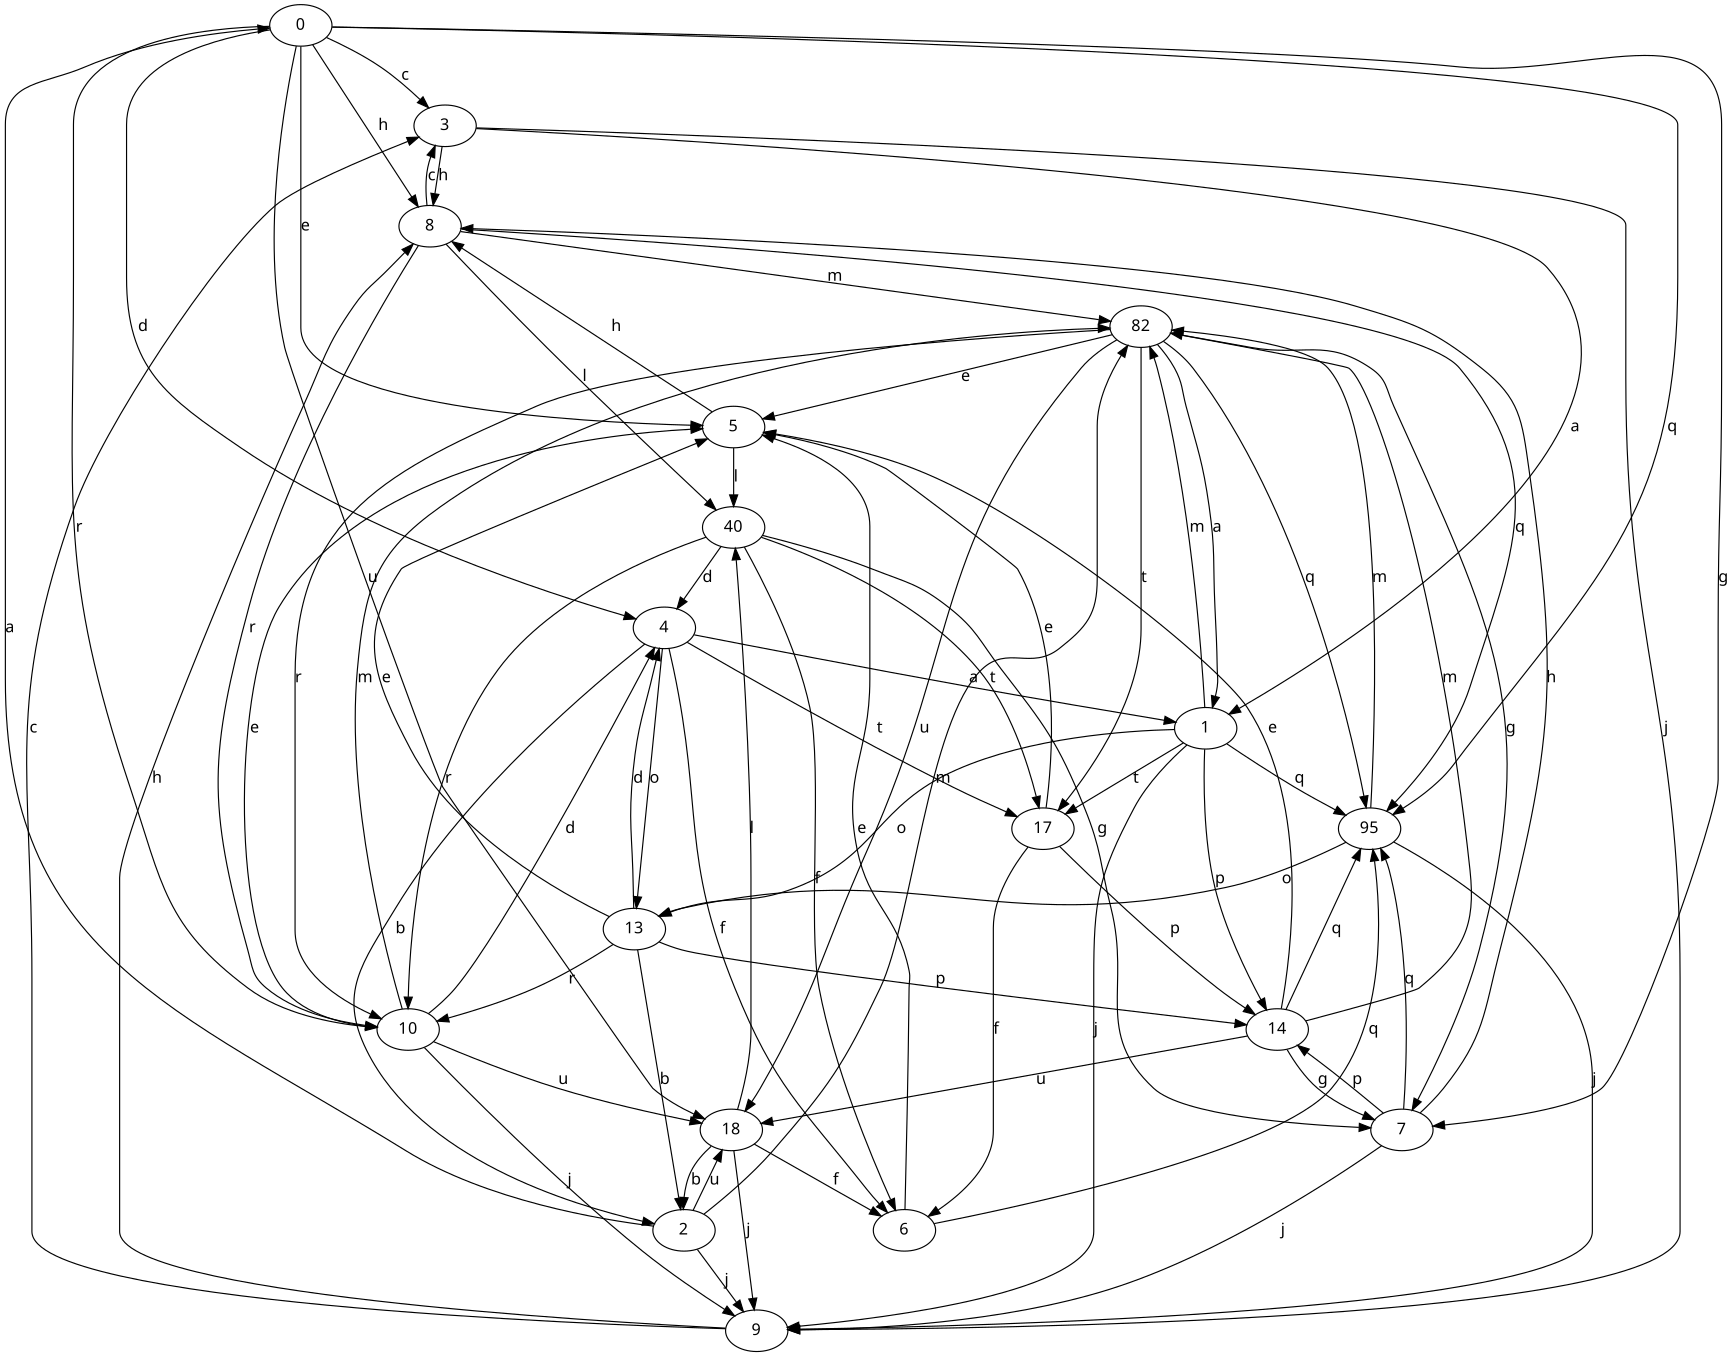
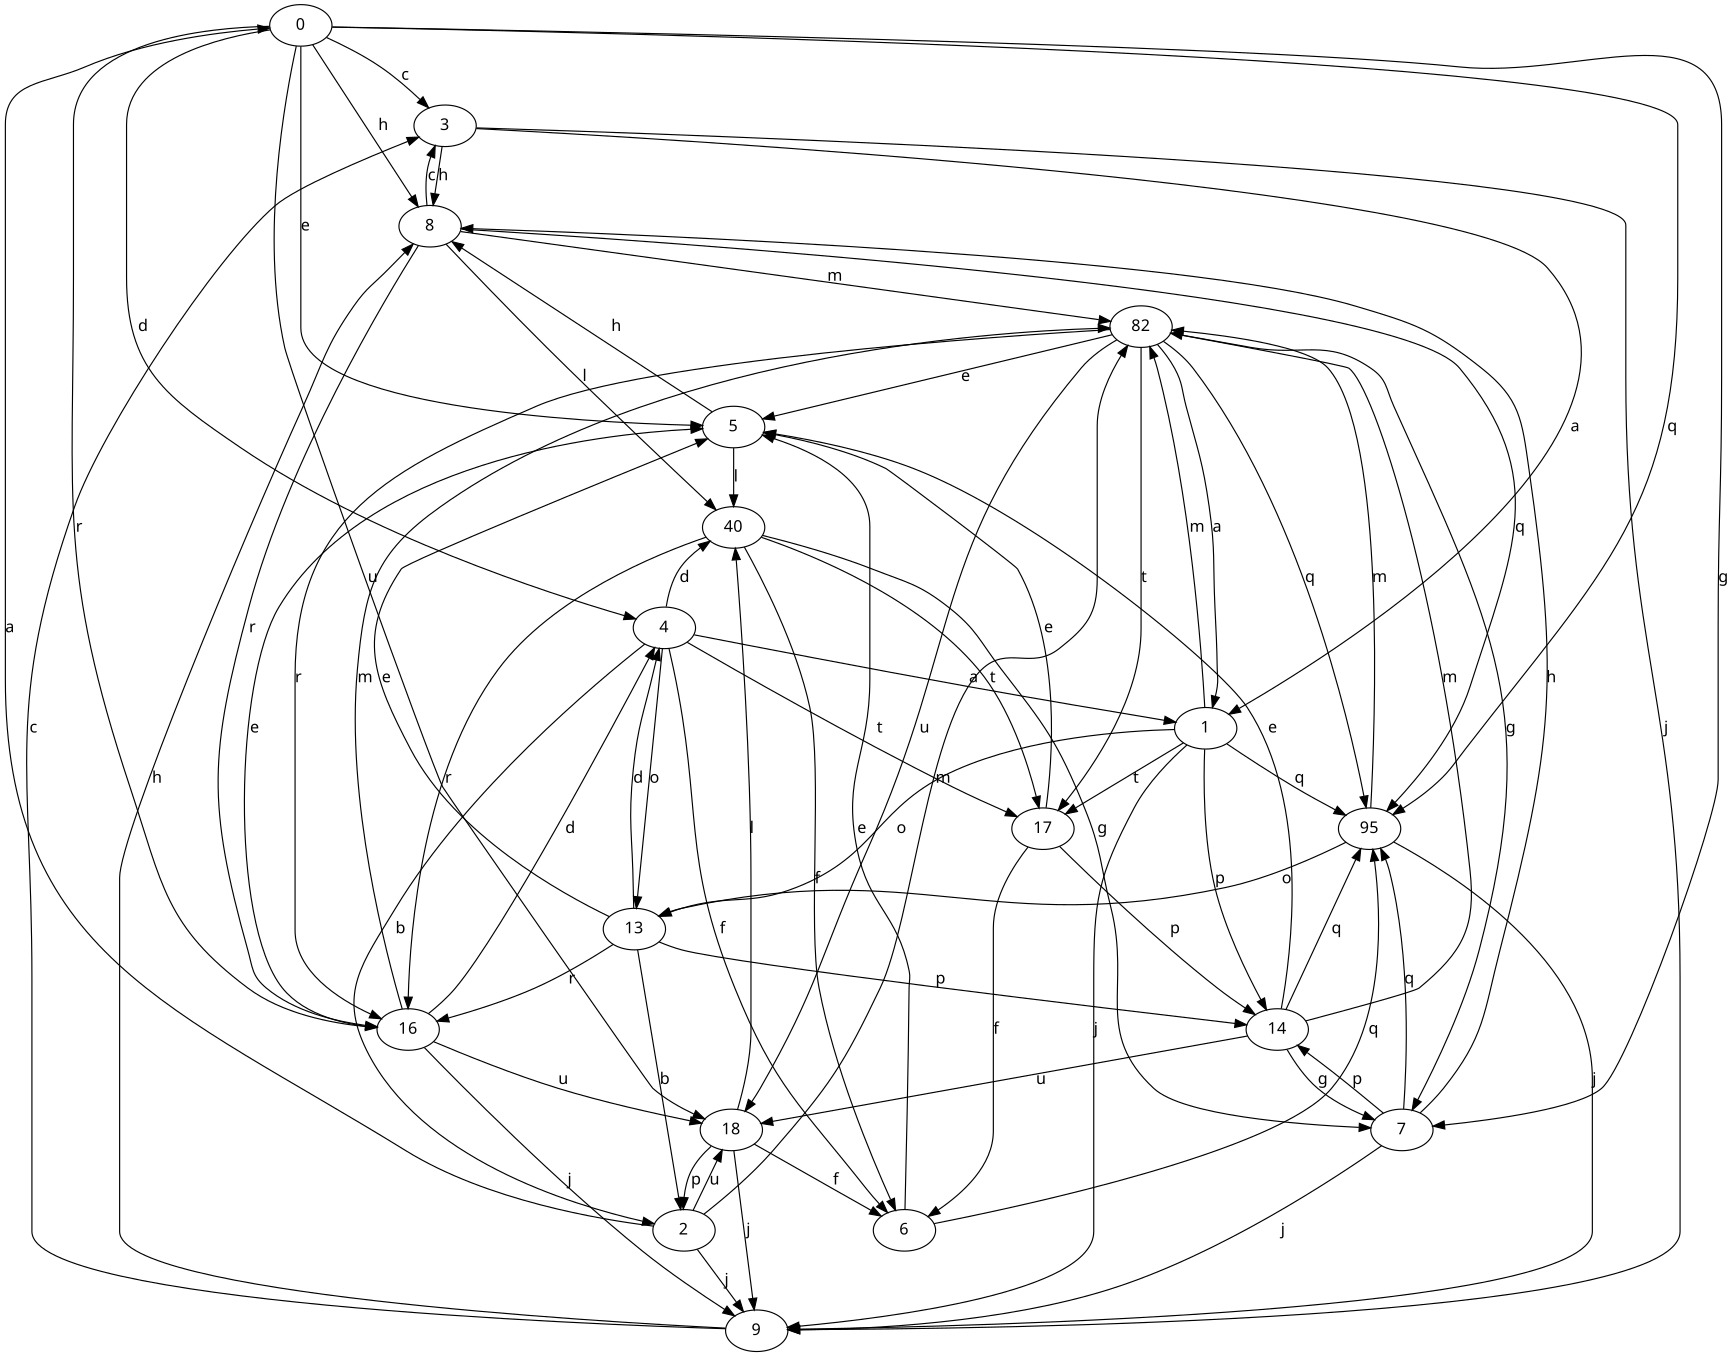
(702, 573) -> (677, 573)
(408, 1030) -> (408, 1030)
(696, 1180) -> (696, 1180)
